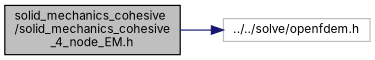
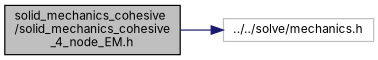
(297, 30) -> (299, 30)
